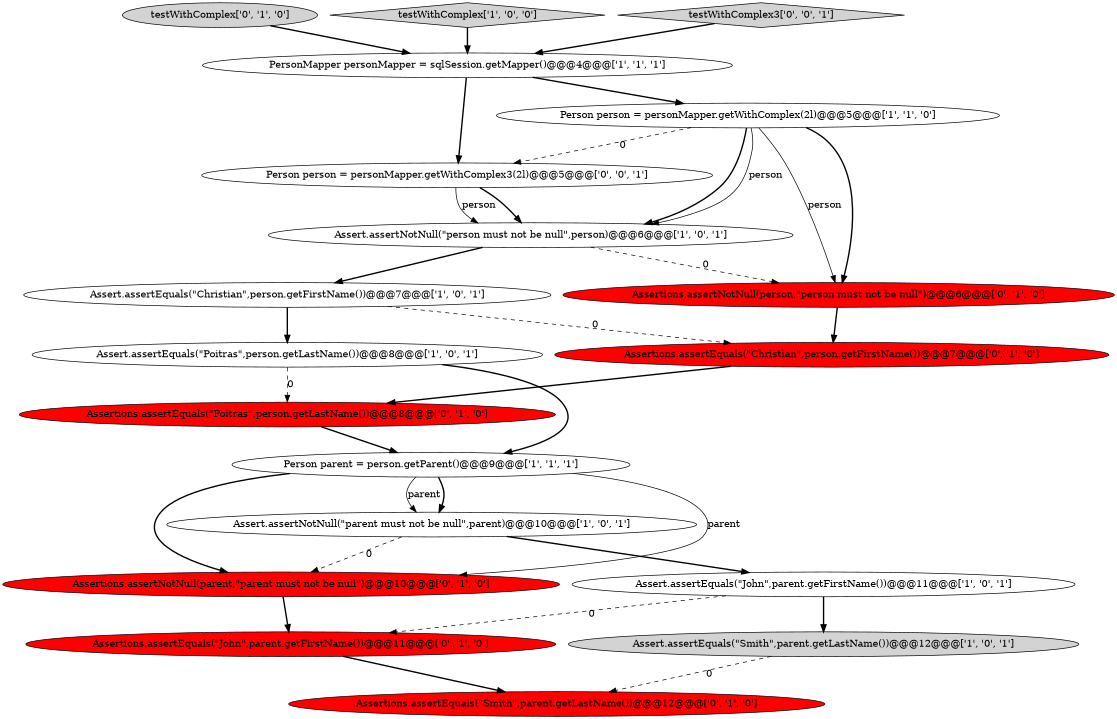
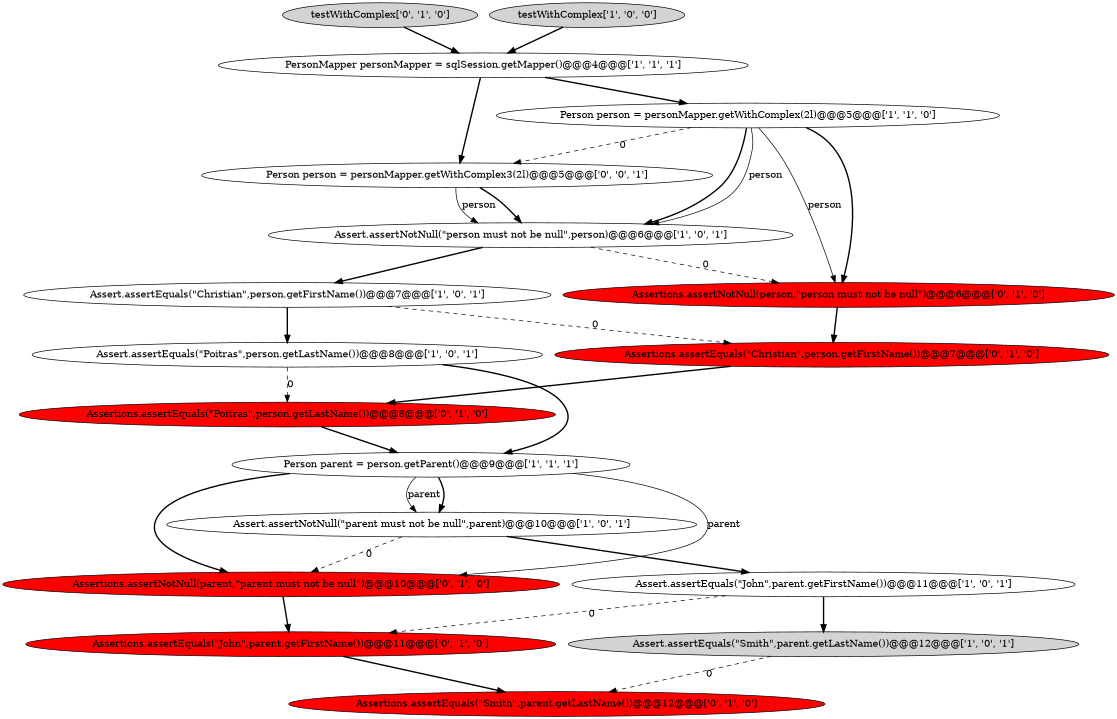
(467, 15) -> (587, 15)
(761, 15) -> none
